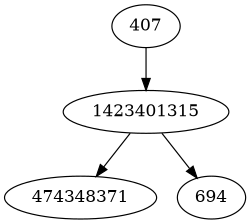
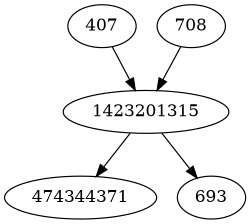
none -> (191, 26)
(146, 112) -> (146, 112)
(81, 198) -> (81, 198)
(212, 198) -> (212, 198)
